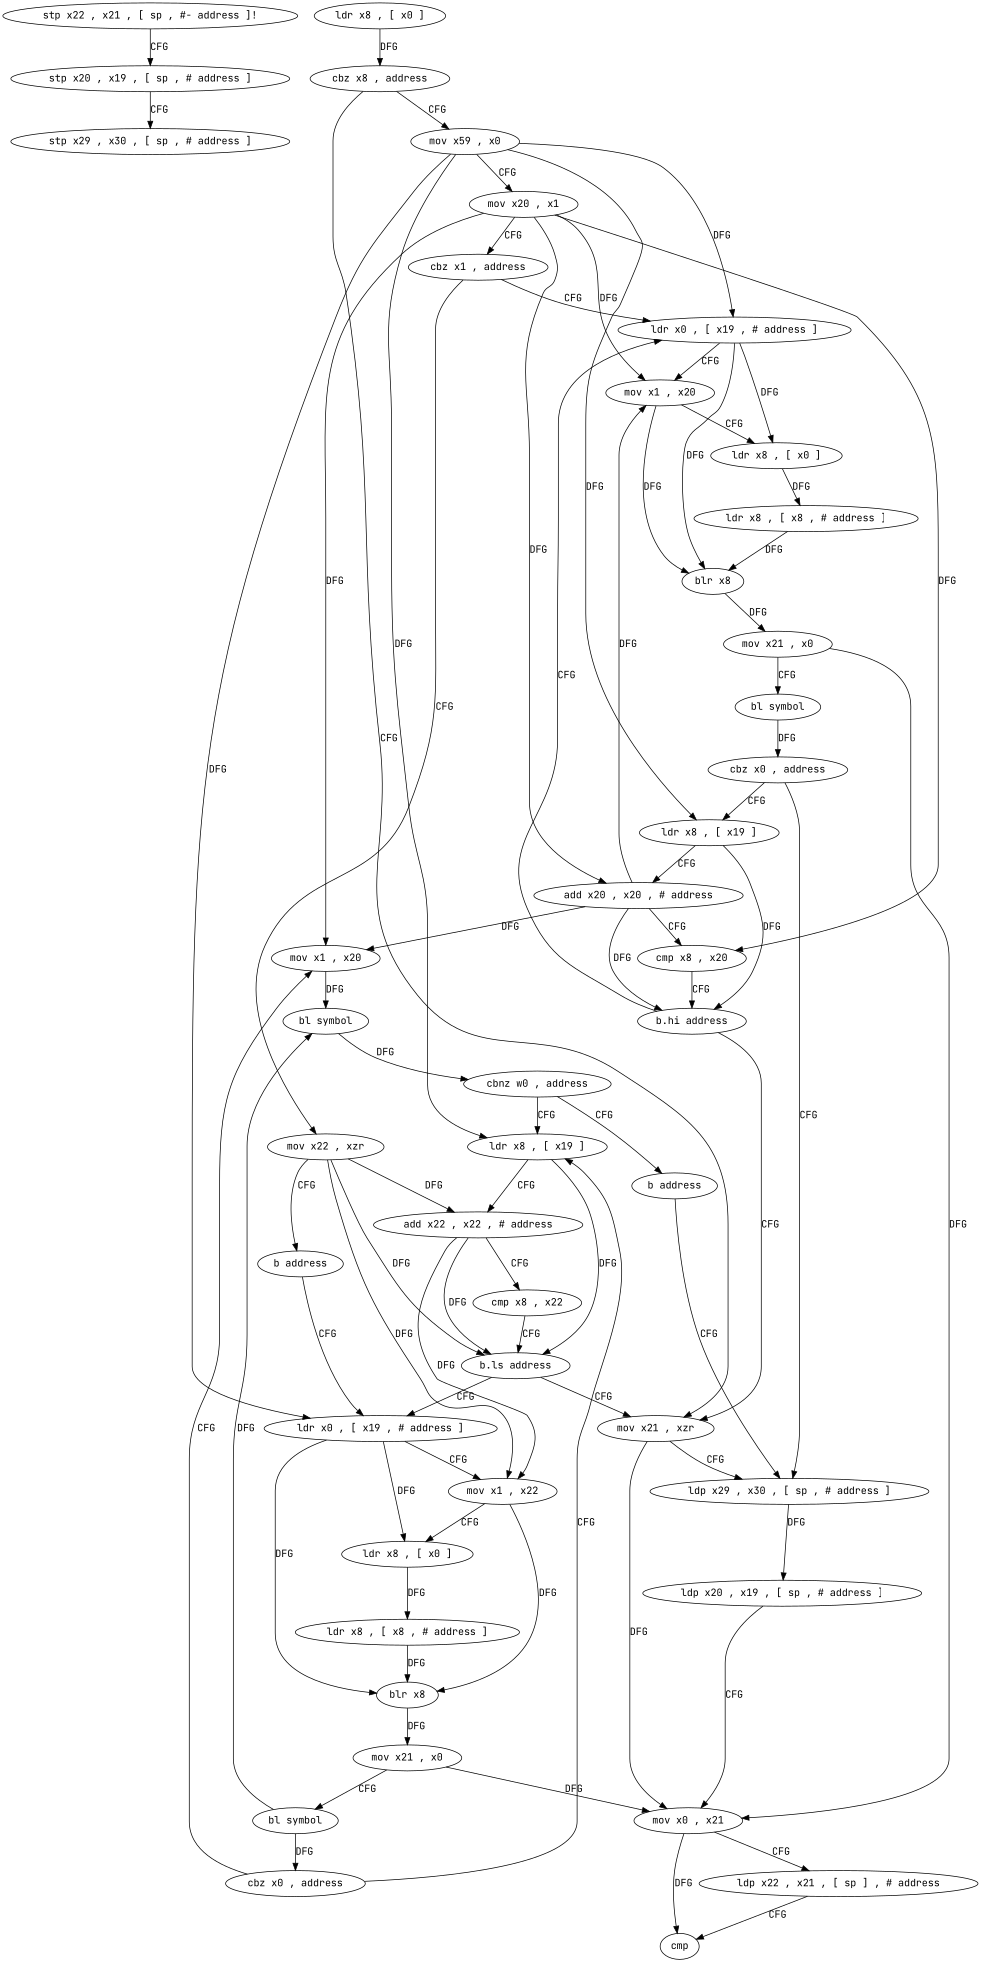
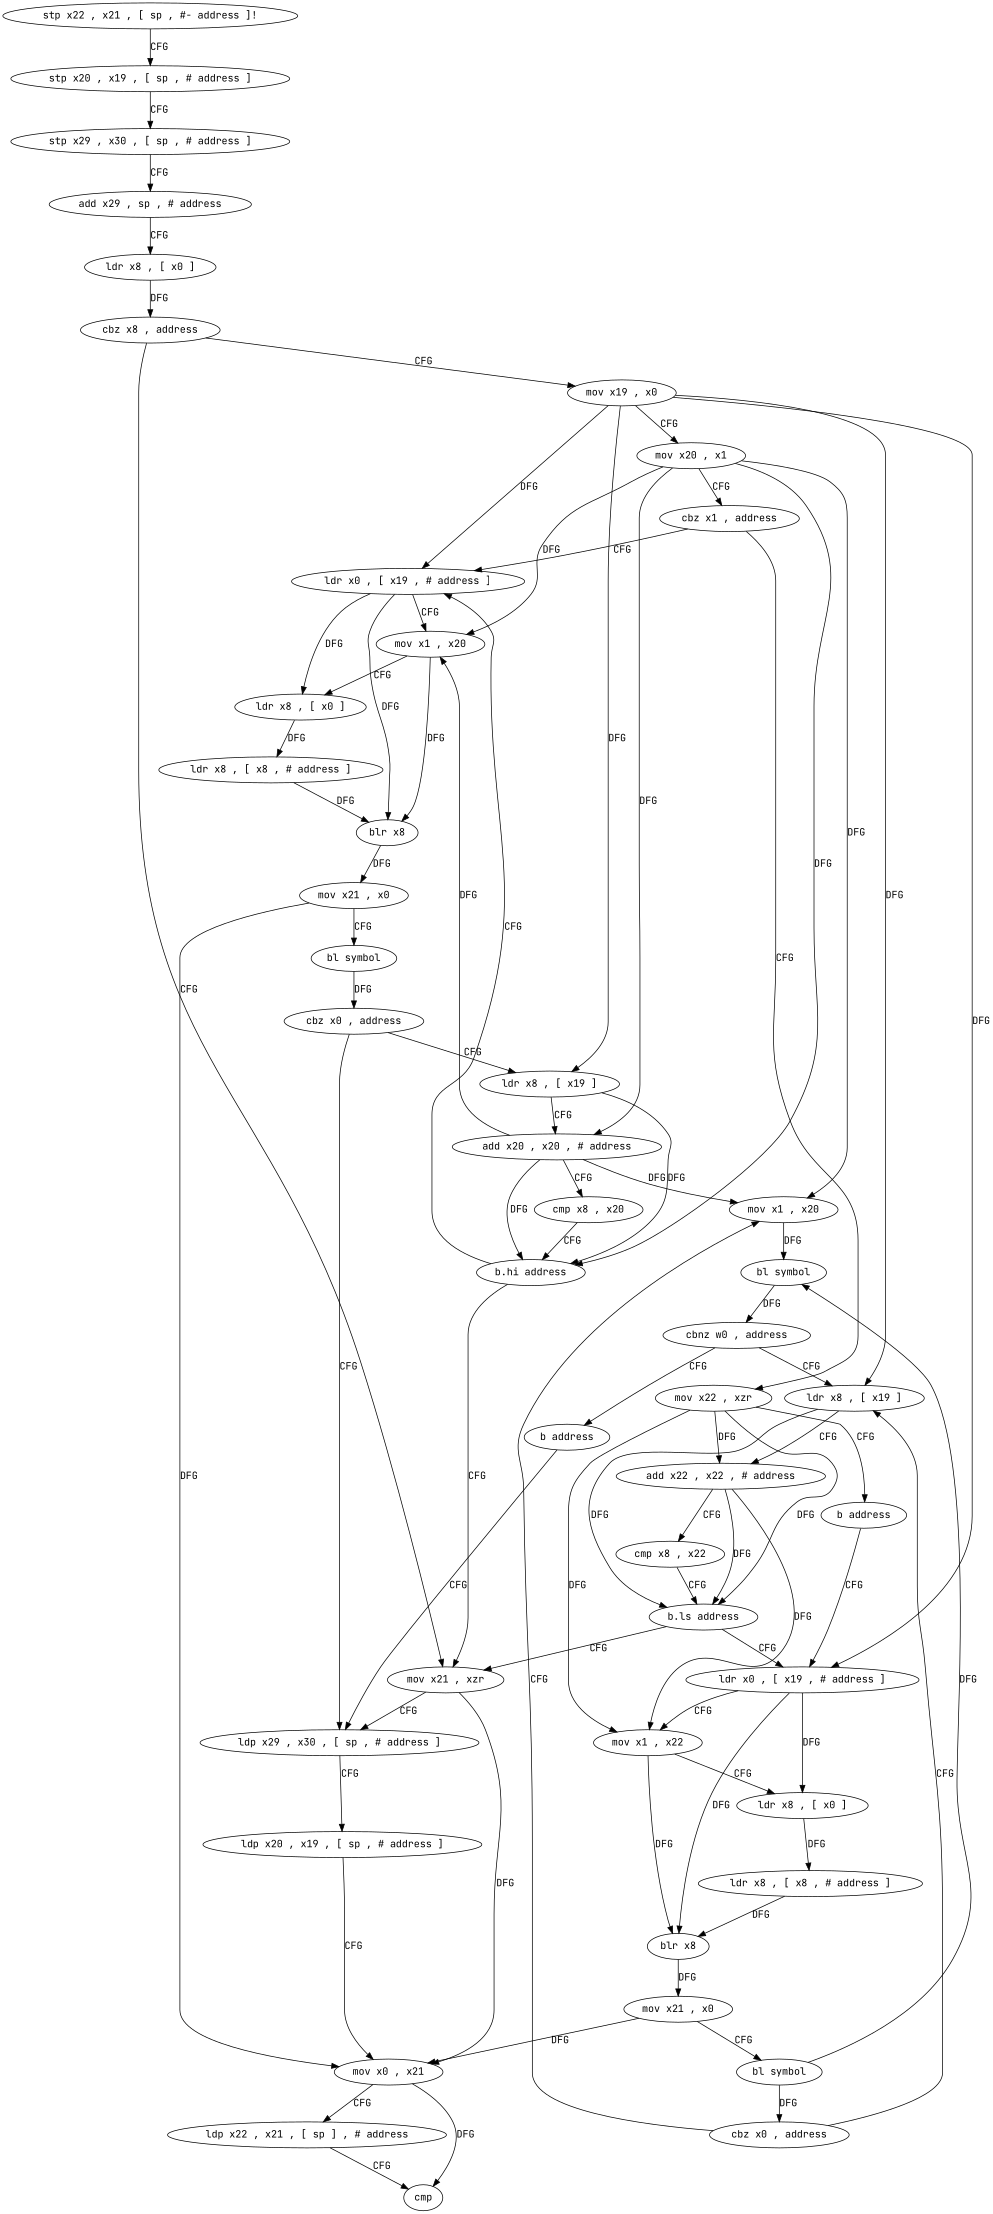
(465, 142) -> (622, 393)
none -> (150, 204)
(938, 530) -> (814, 899)
(796, 1523) -> (350, 1774)
